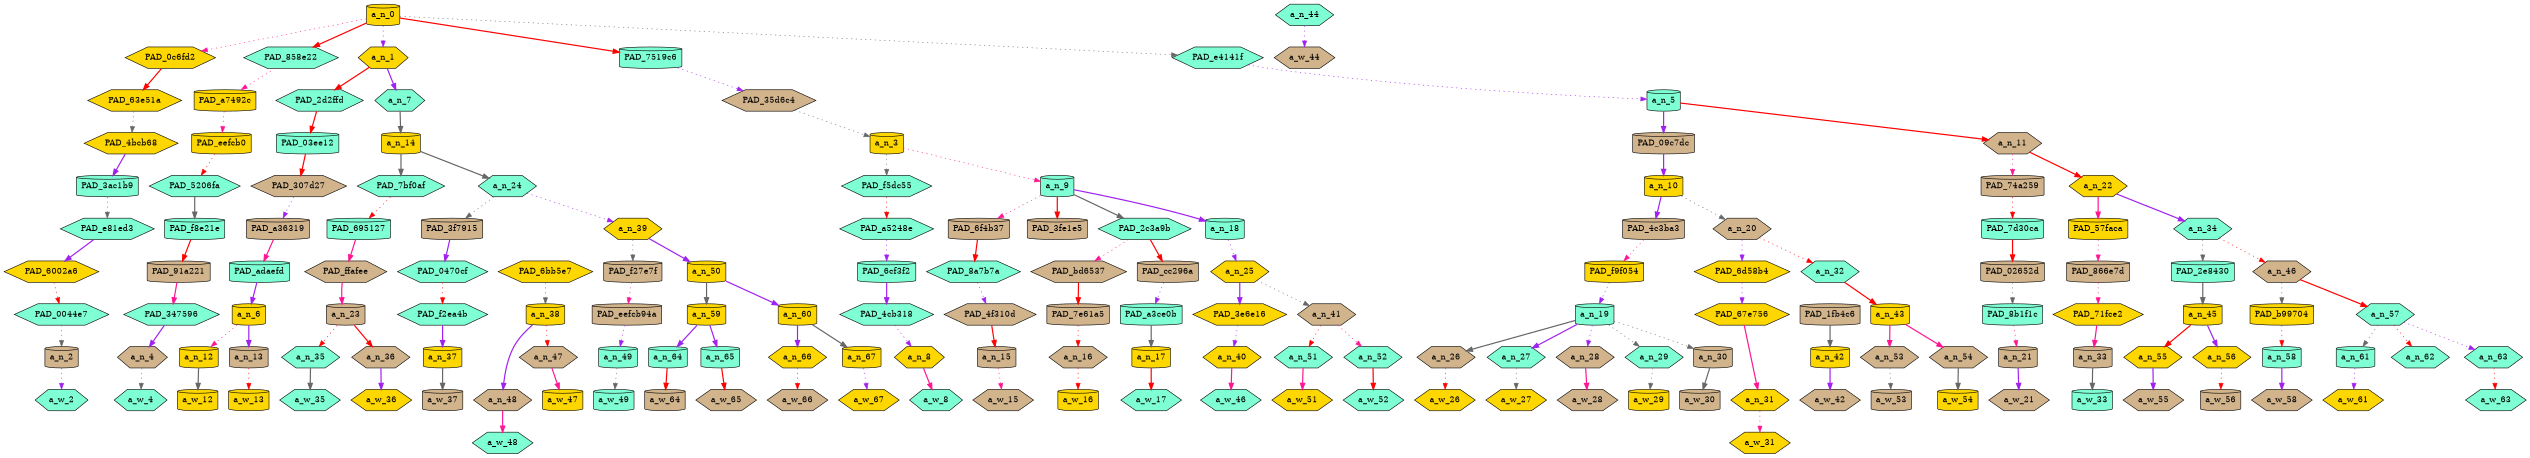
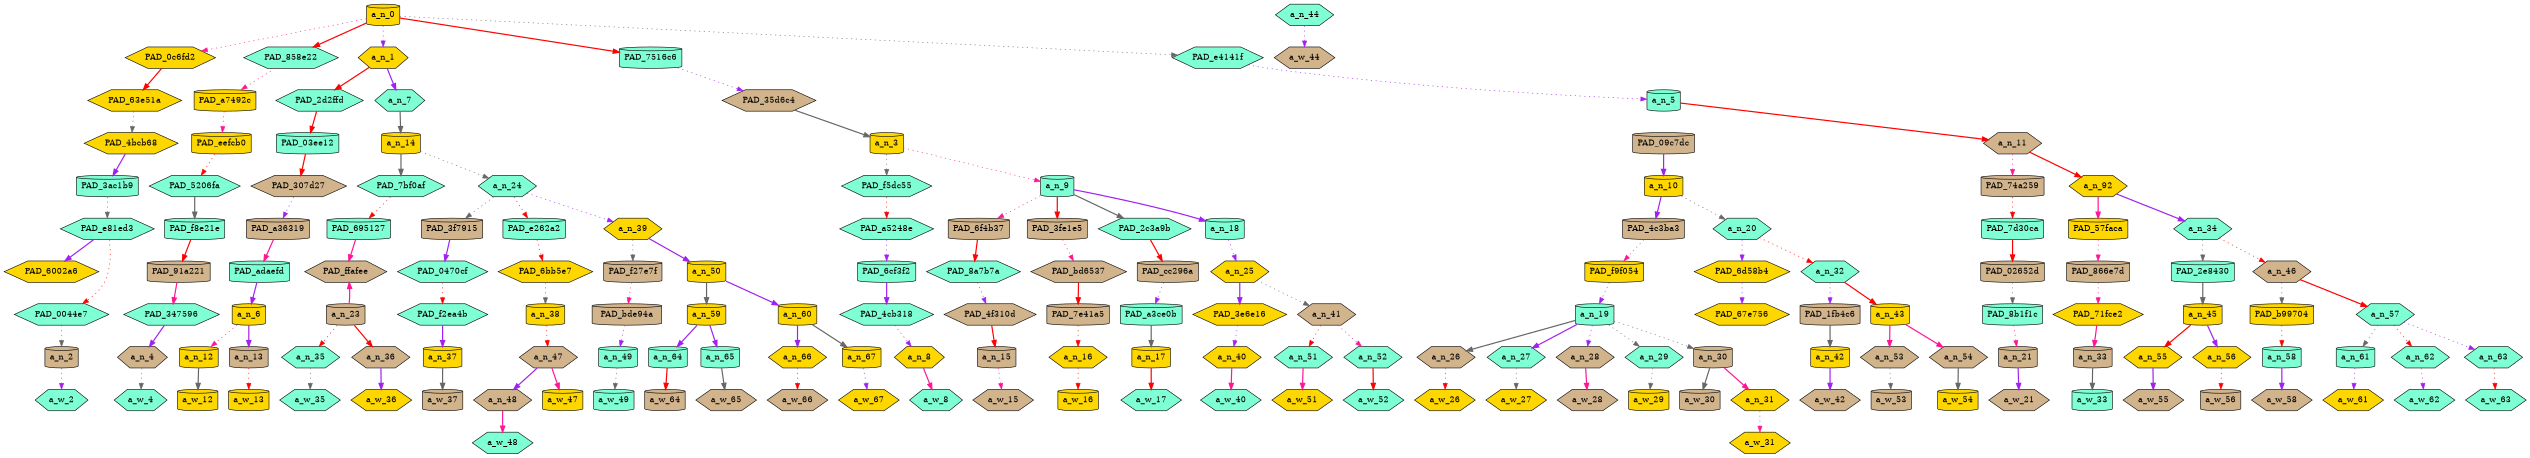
(651, 58) -> (651, 58)
(1664, 119) -> none
(829, 122) -> (829, 122)
(452, 164) -> (452, 164)
(2098, 186) -> (2098, 186)
none -> (534, 229)
(1742, 229) -> (1742, 229)
(1114, 249) -> (1067, 248)
(56, 290) -> (108, 274)
(342, 290) -> (350, 296)
none -> (1830, 290)
(627, 314) -> (627, 314)
(1078, 314) -> (1078, 314)
(512, 351) -> (528, 377)
(1750, 354) -> (1734, 377)
(1078, 357) -> (1078, 357)
(310, 376) -> (310, 376)
(723, 376) -> (723, 376)
(1231, 400) -> (1231, 400)
none -> (2425, 400)
